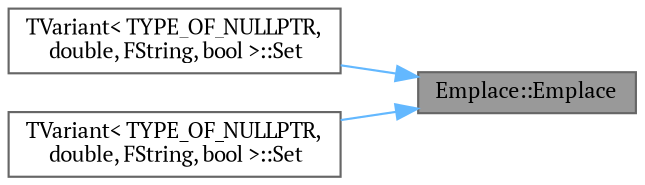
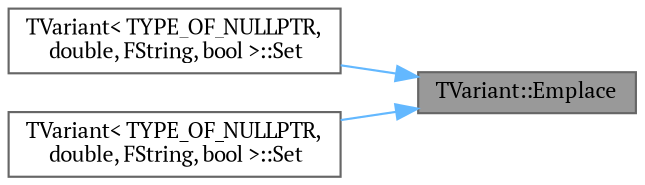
(527, 93) -> (527, 93)
